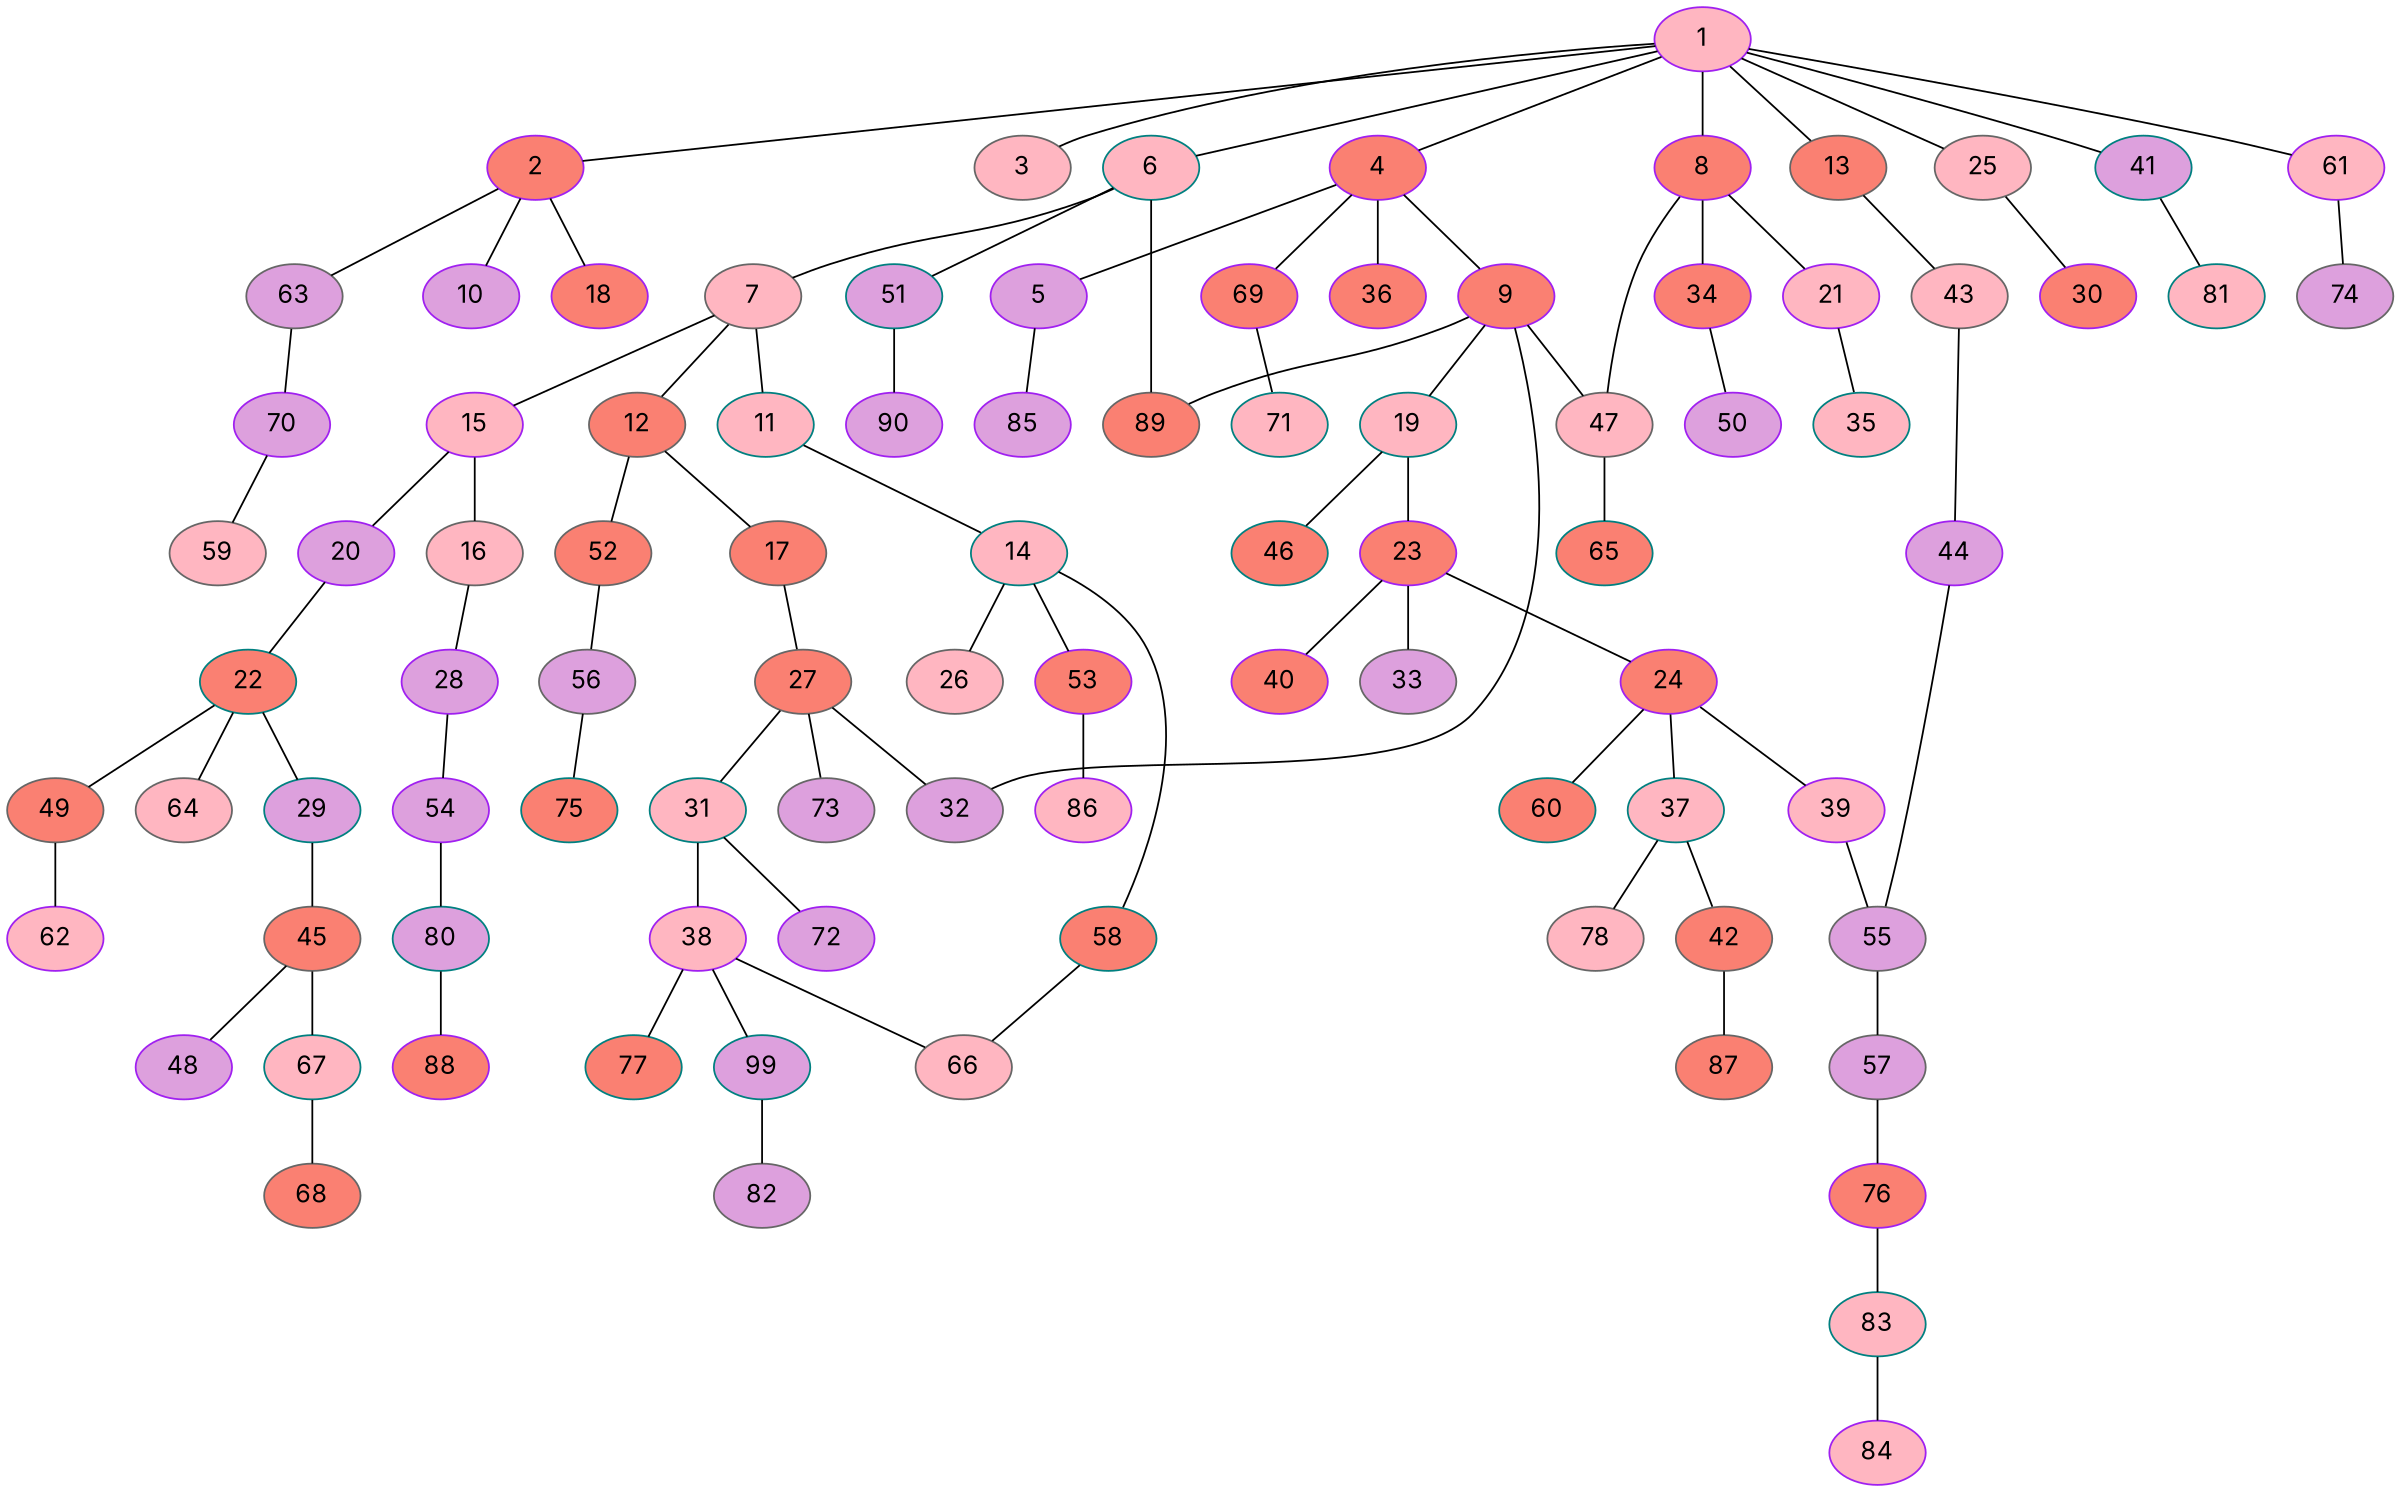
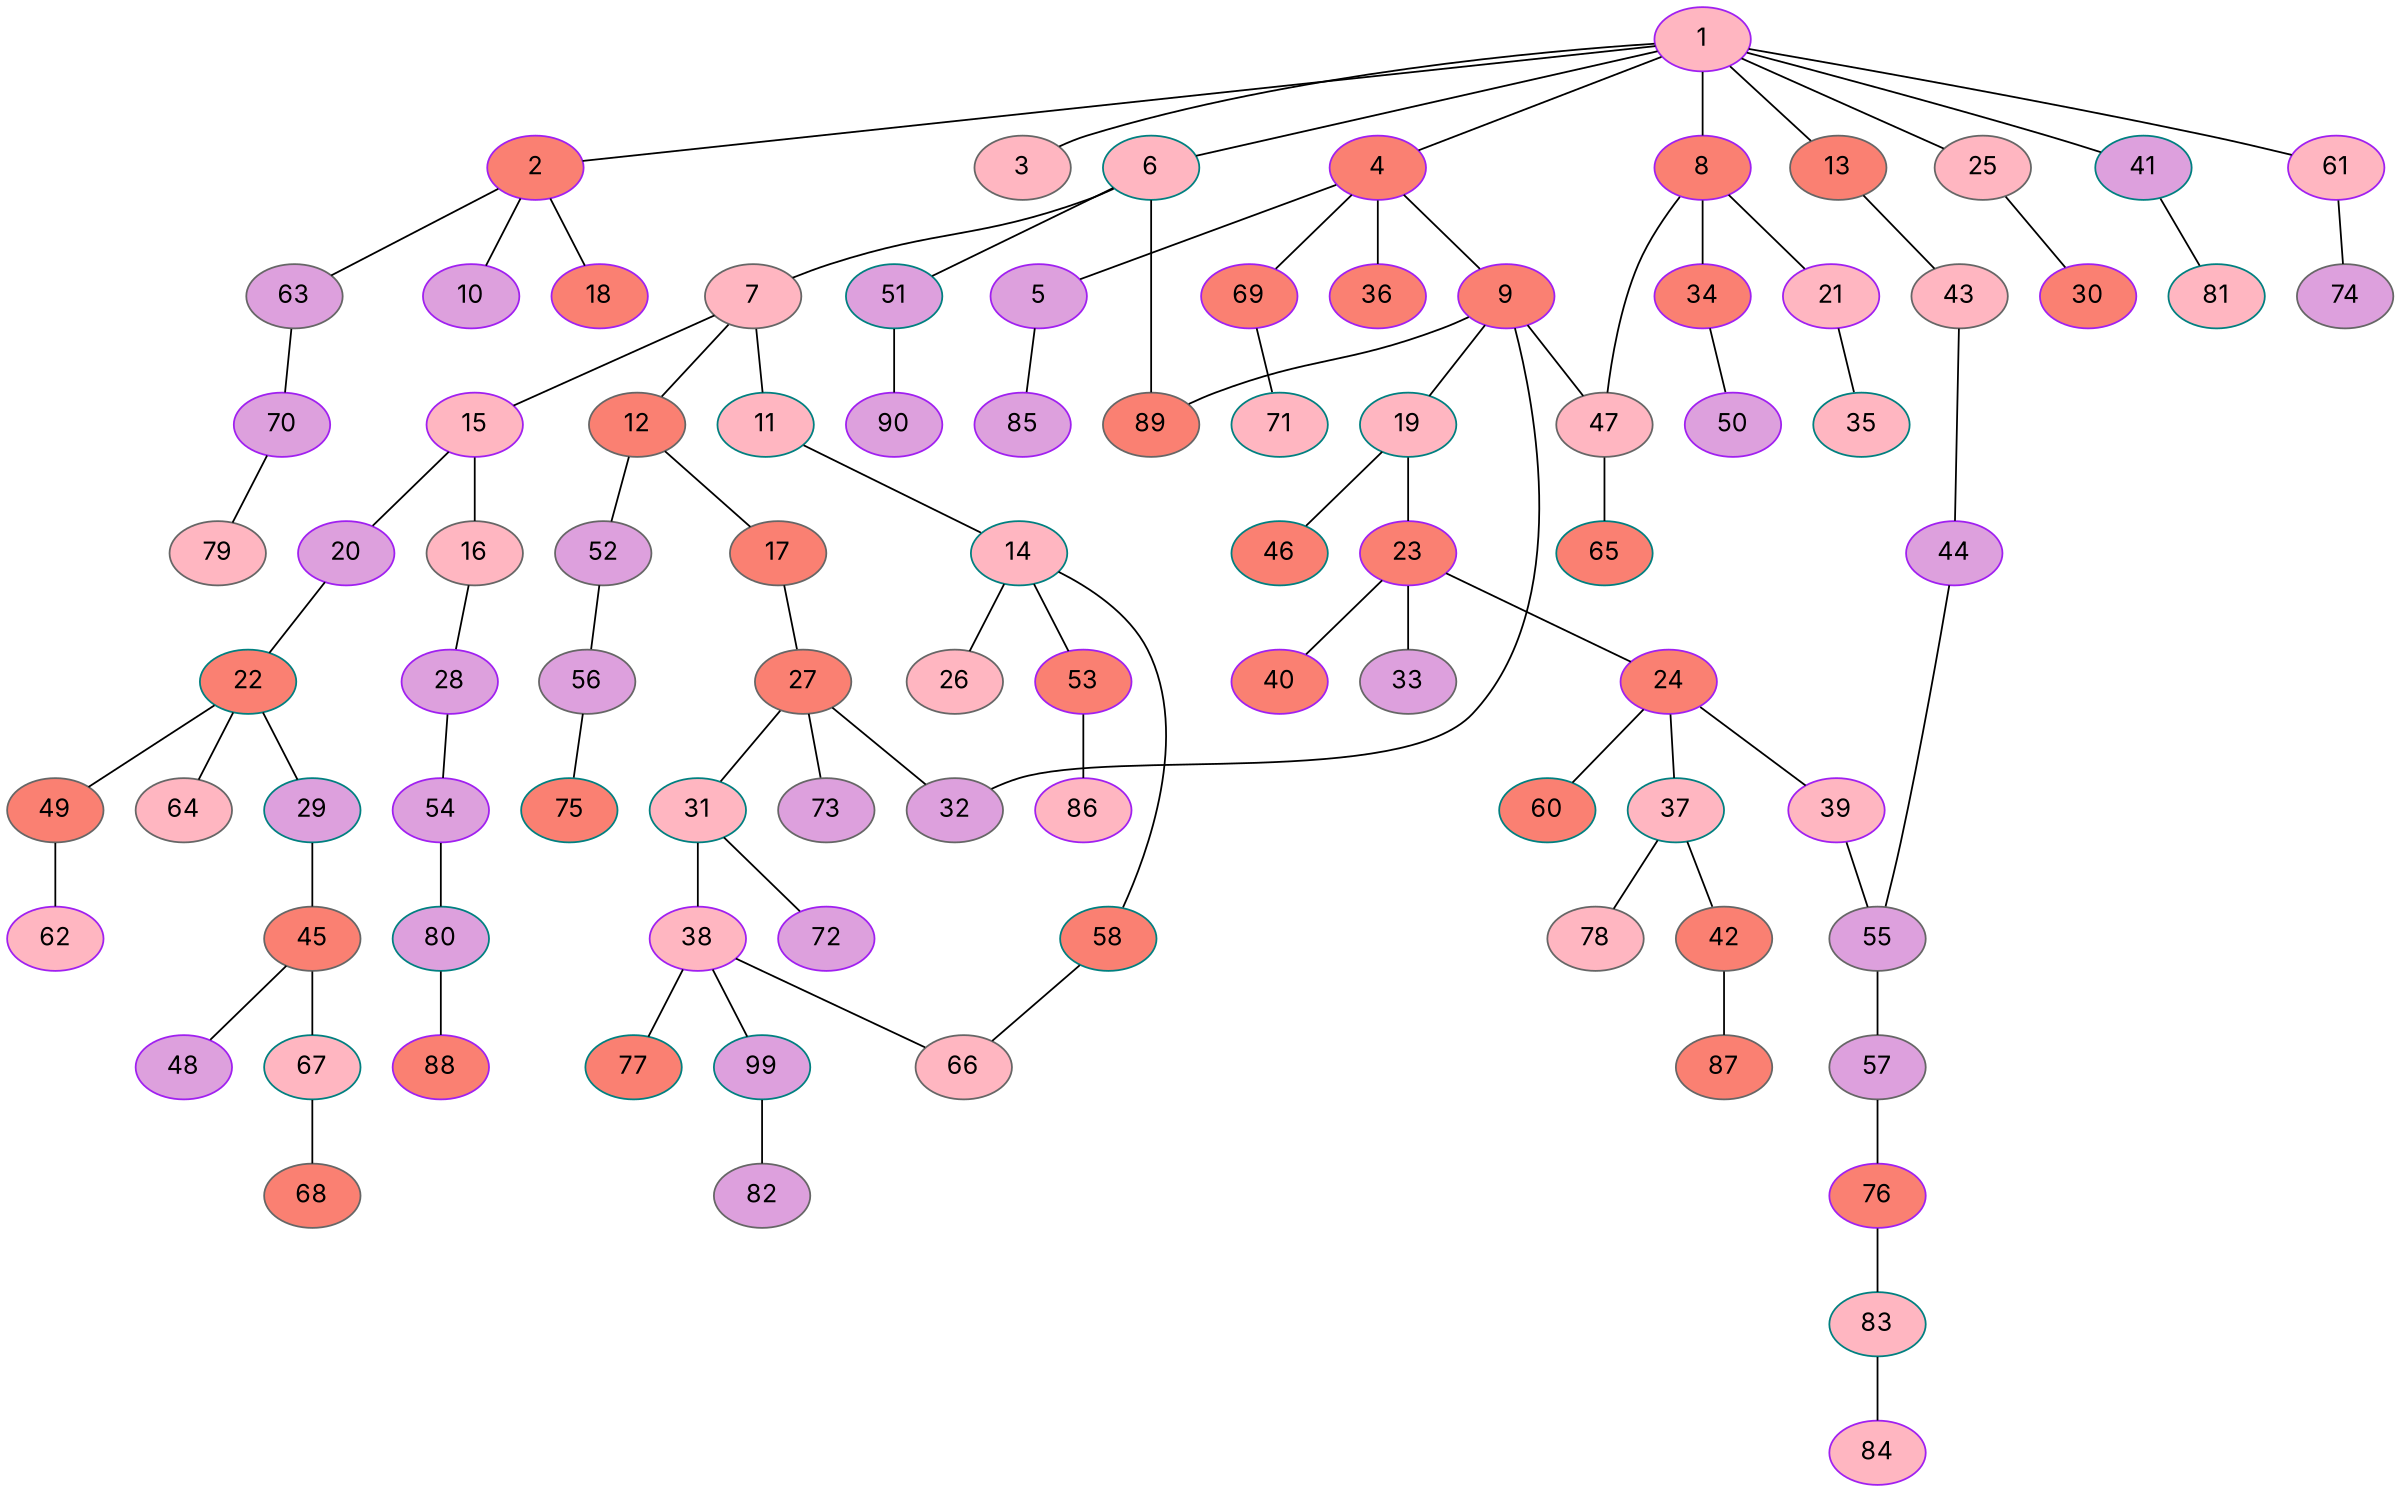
(218, 553) -> (218, 553)
(603, 553) -> (603, 553)
